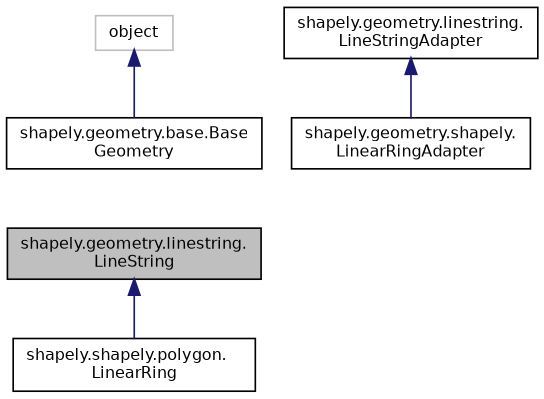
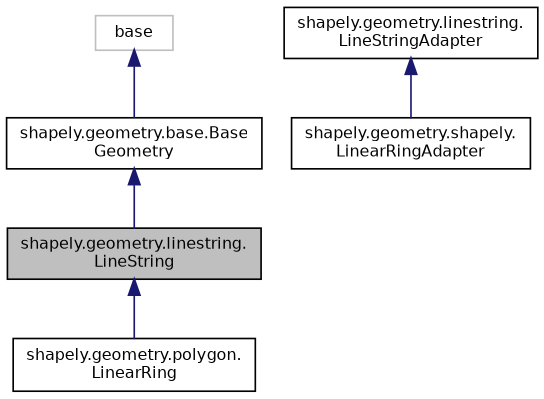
(134, 33) -> (134, 33)
none -> (134, 207)
(134, 365) -> (134, 365)
